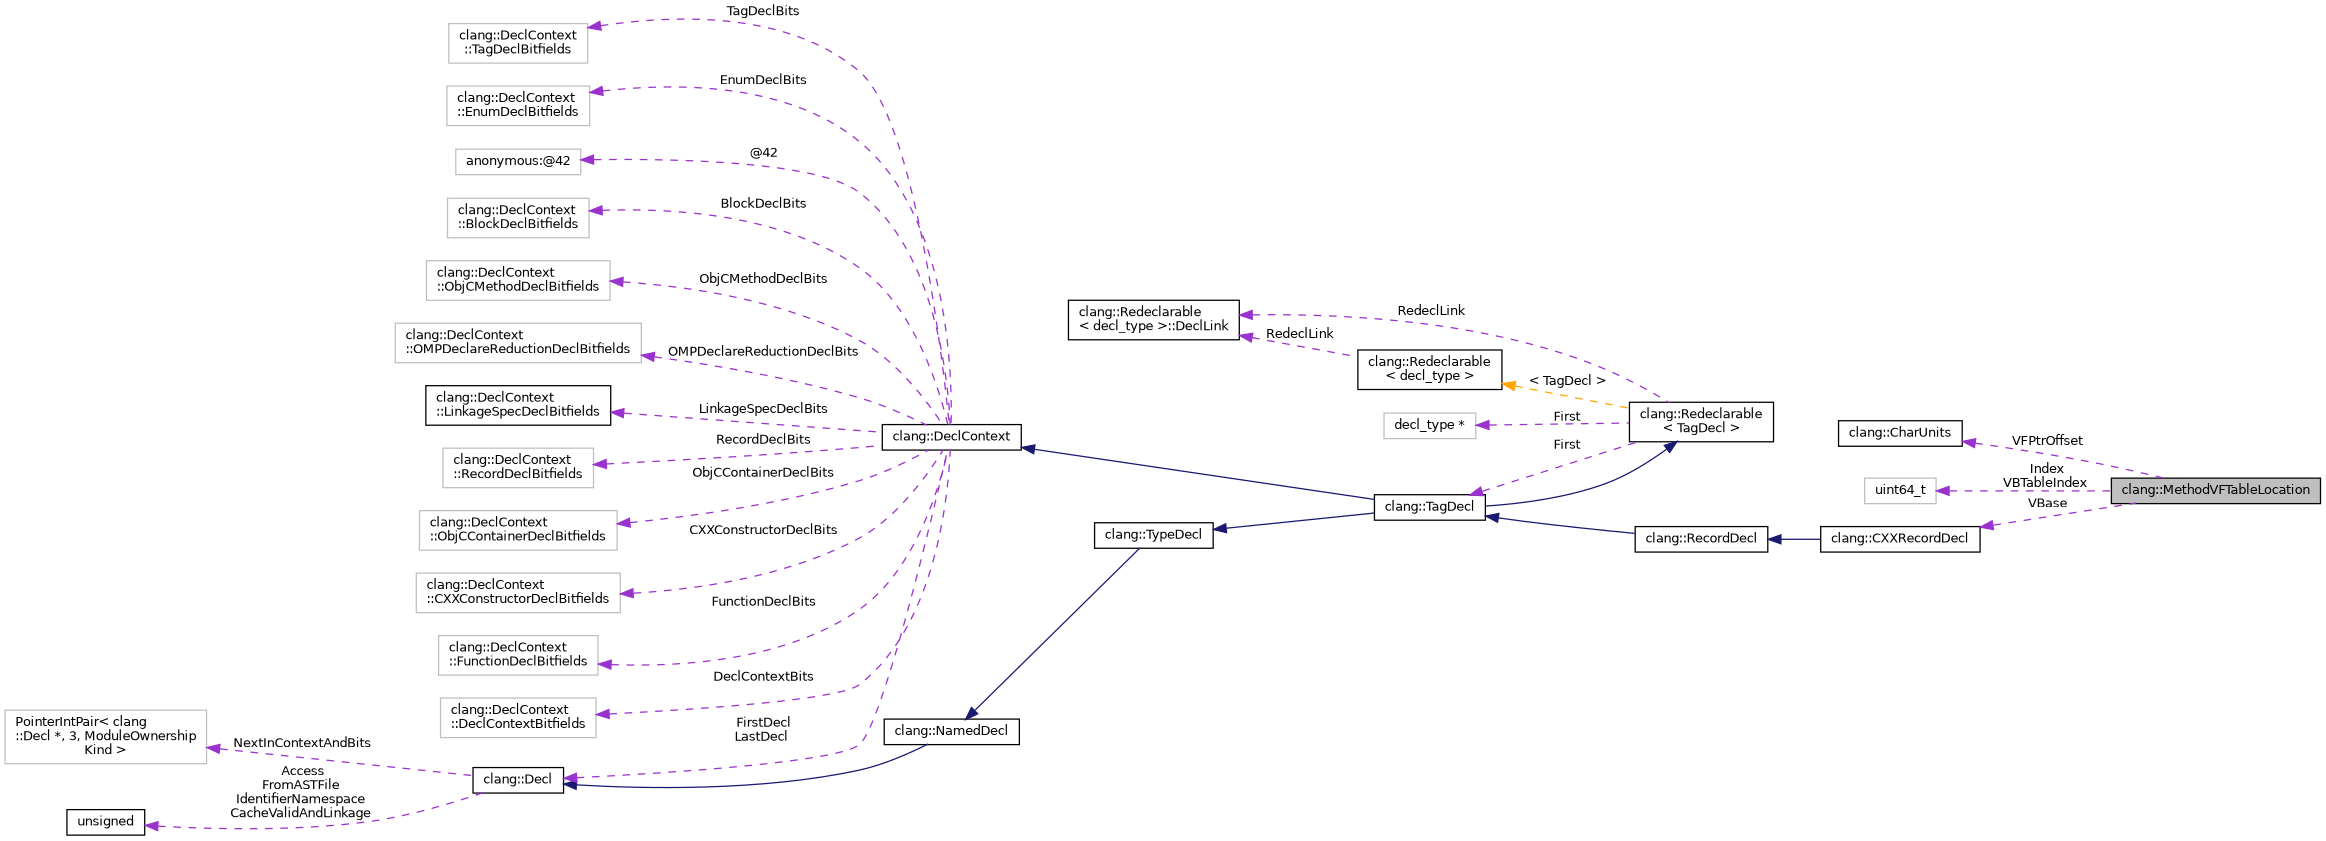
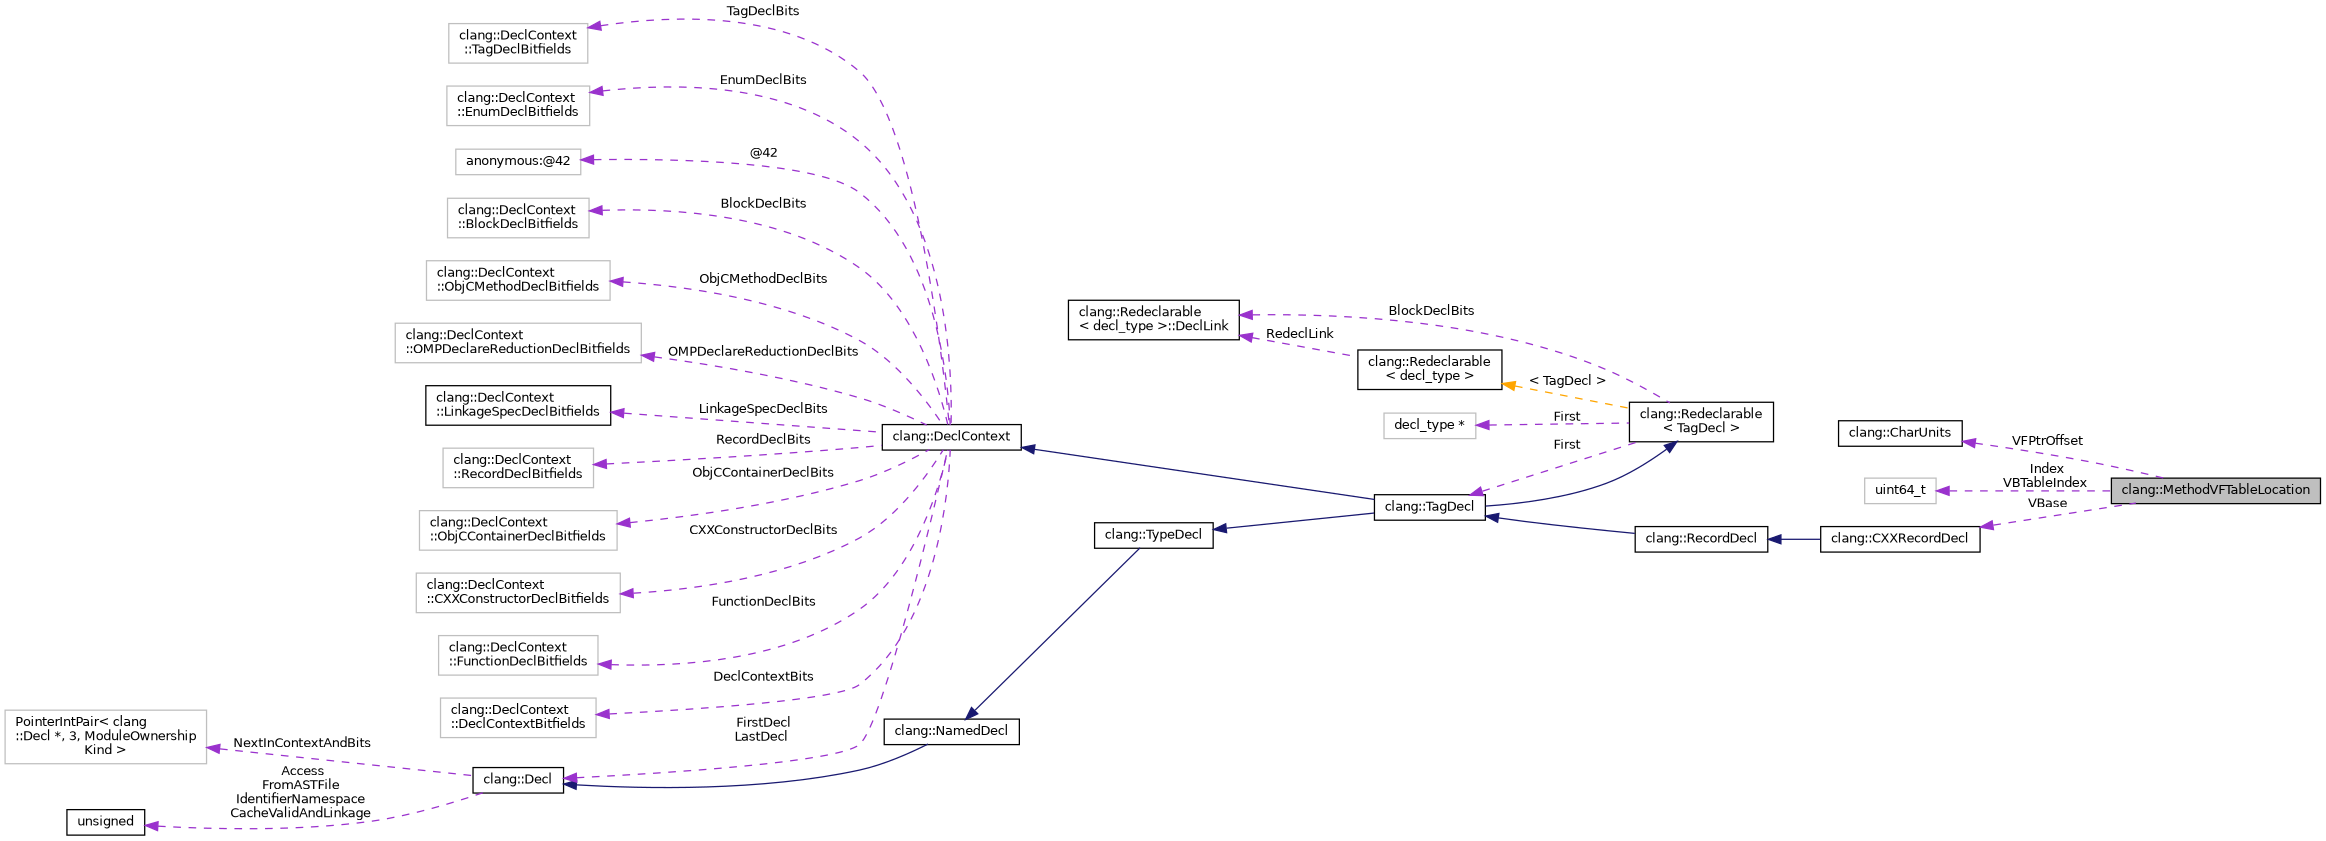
(1430, 312) -> (1430, 312)
